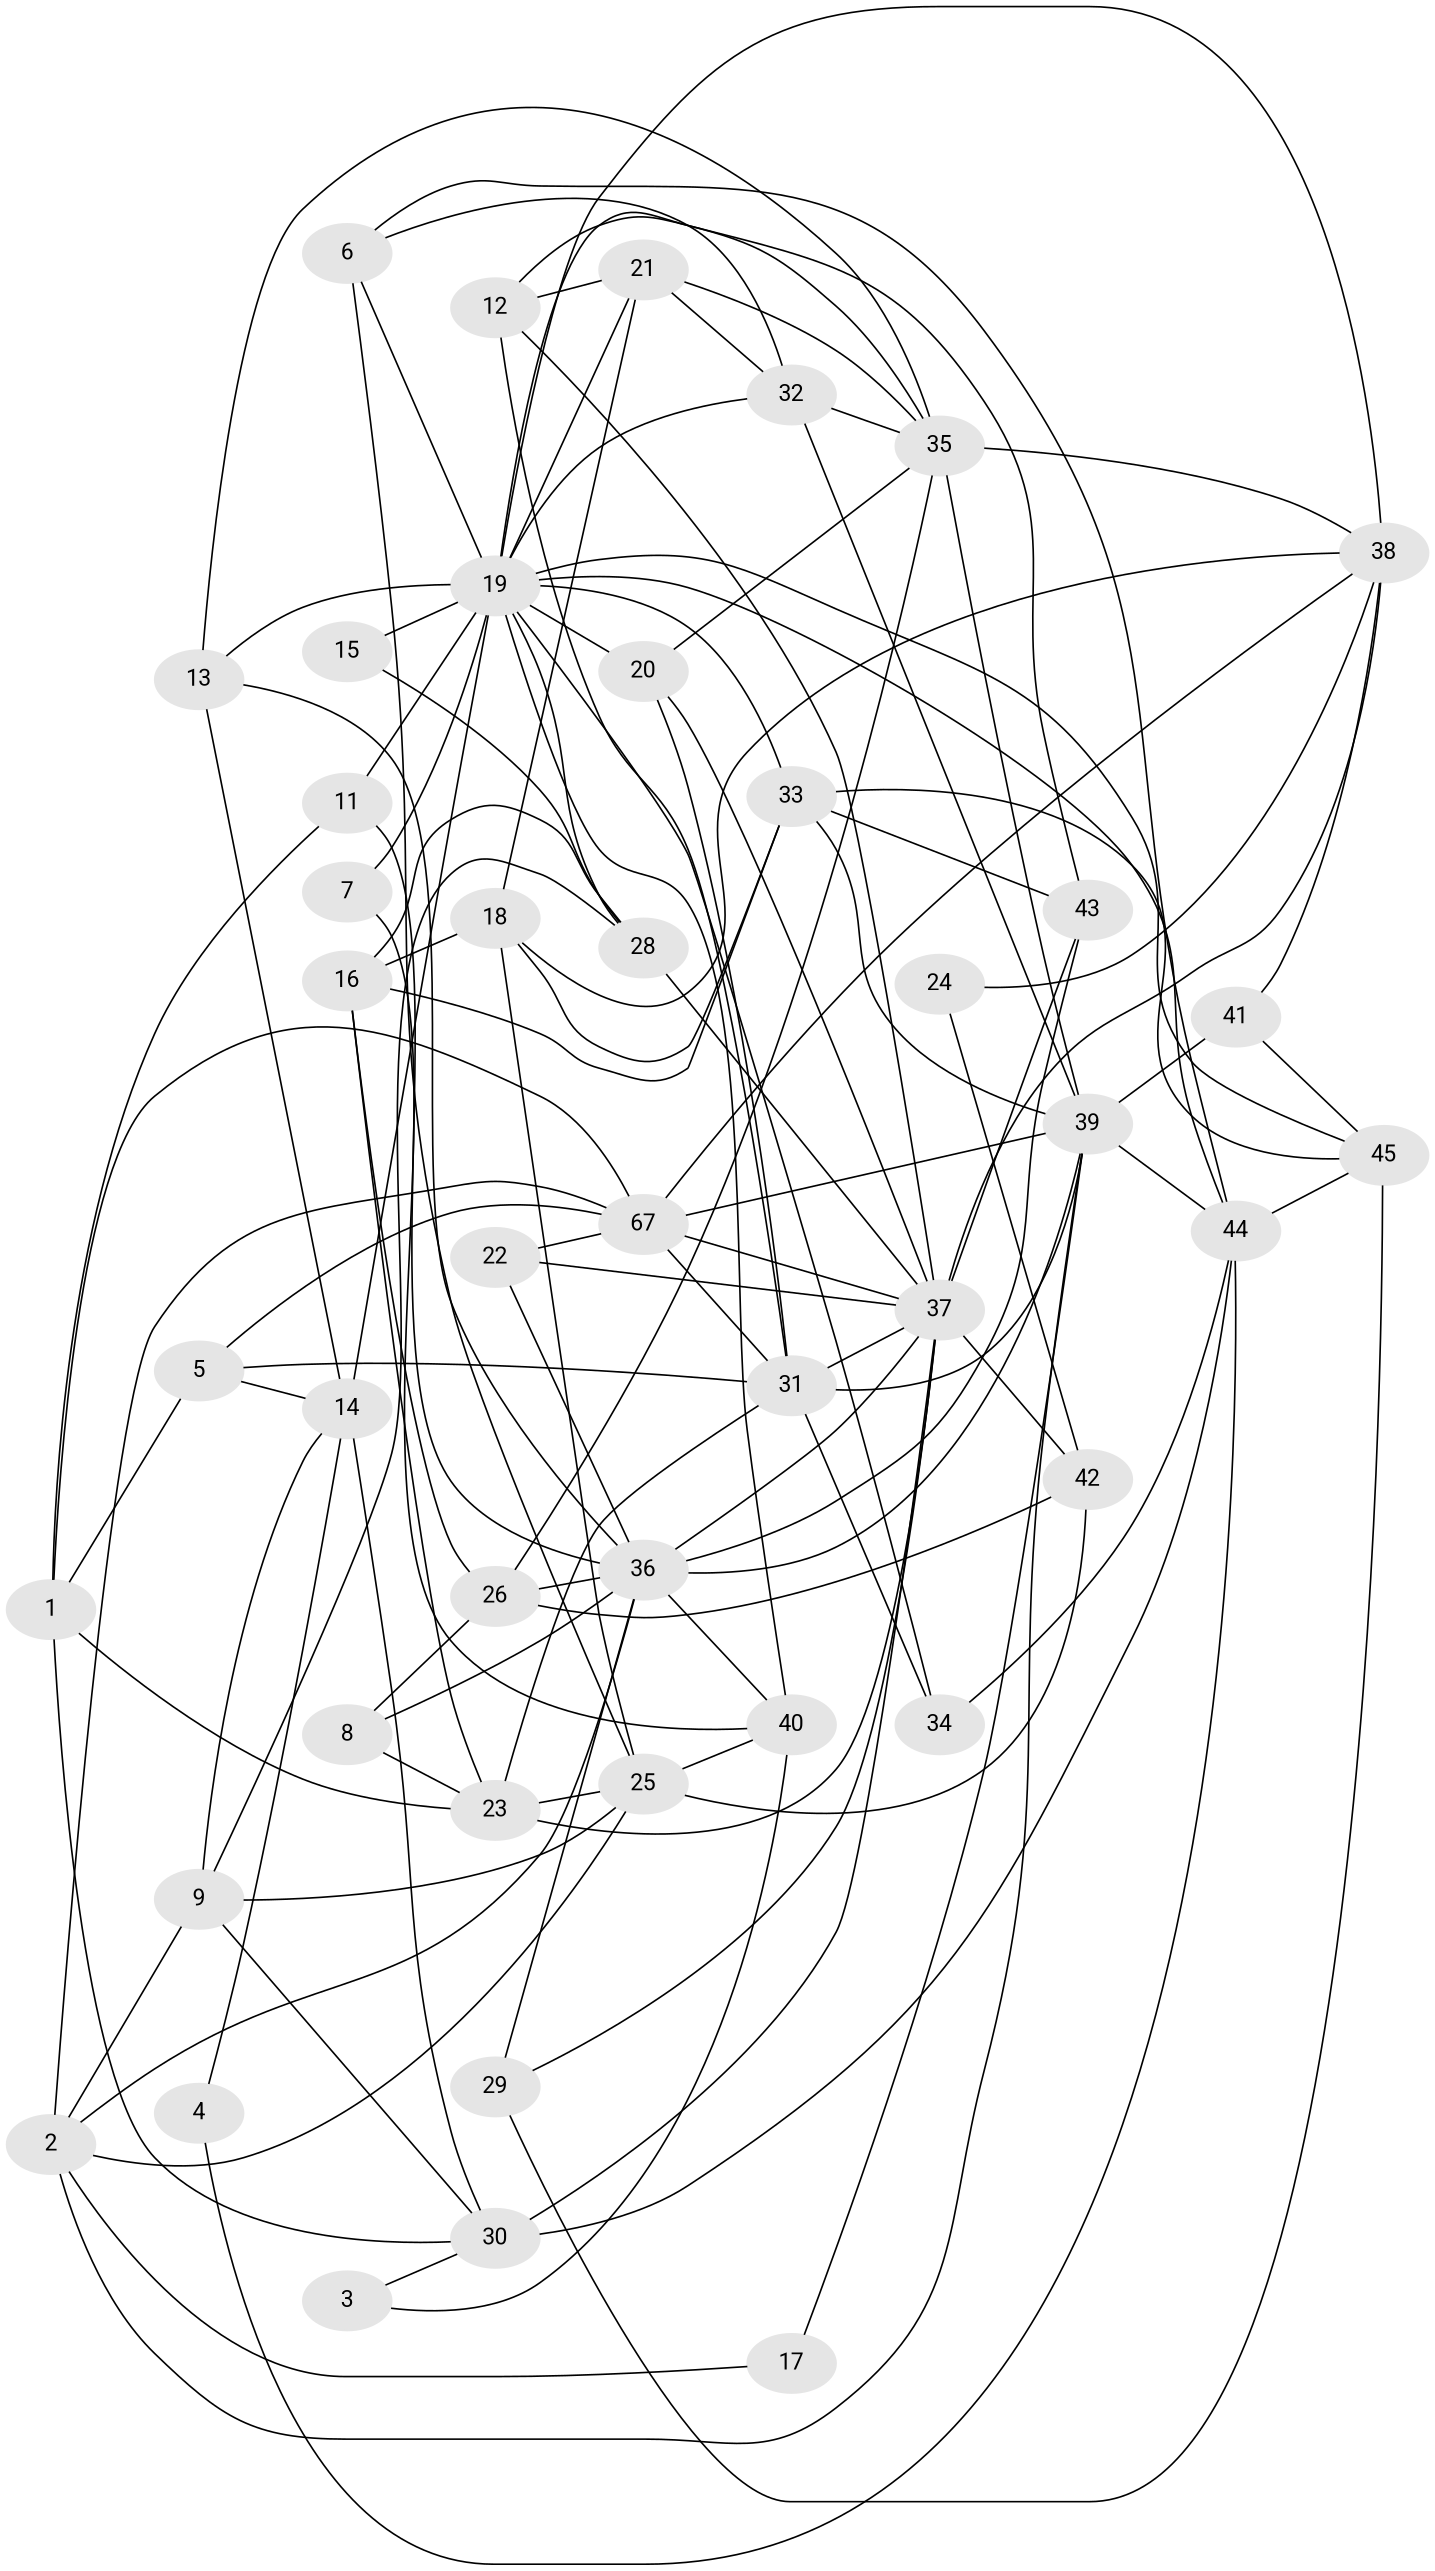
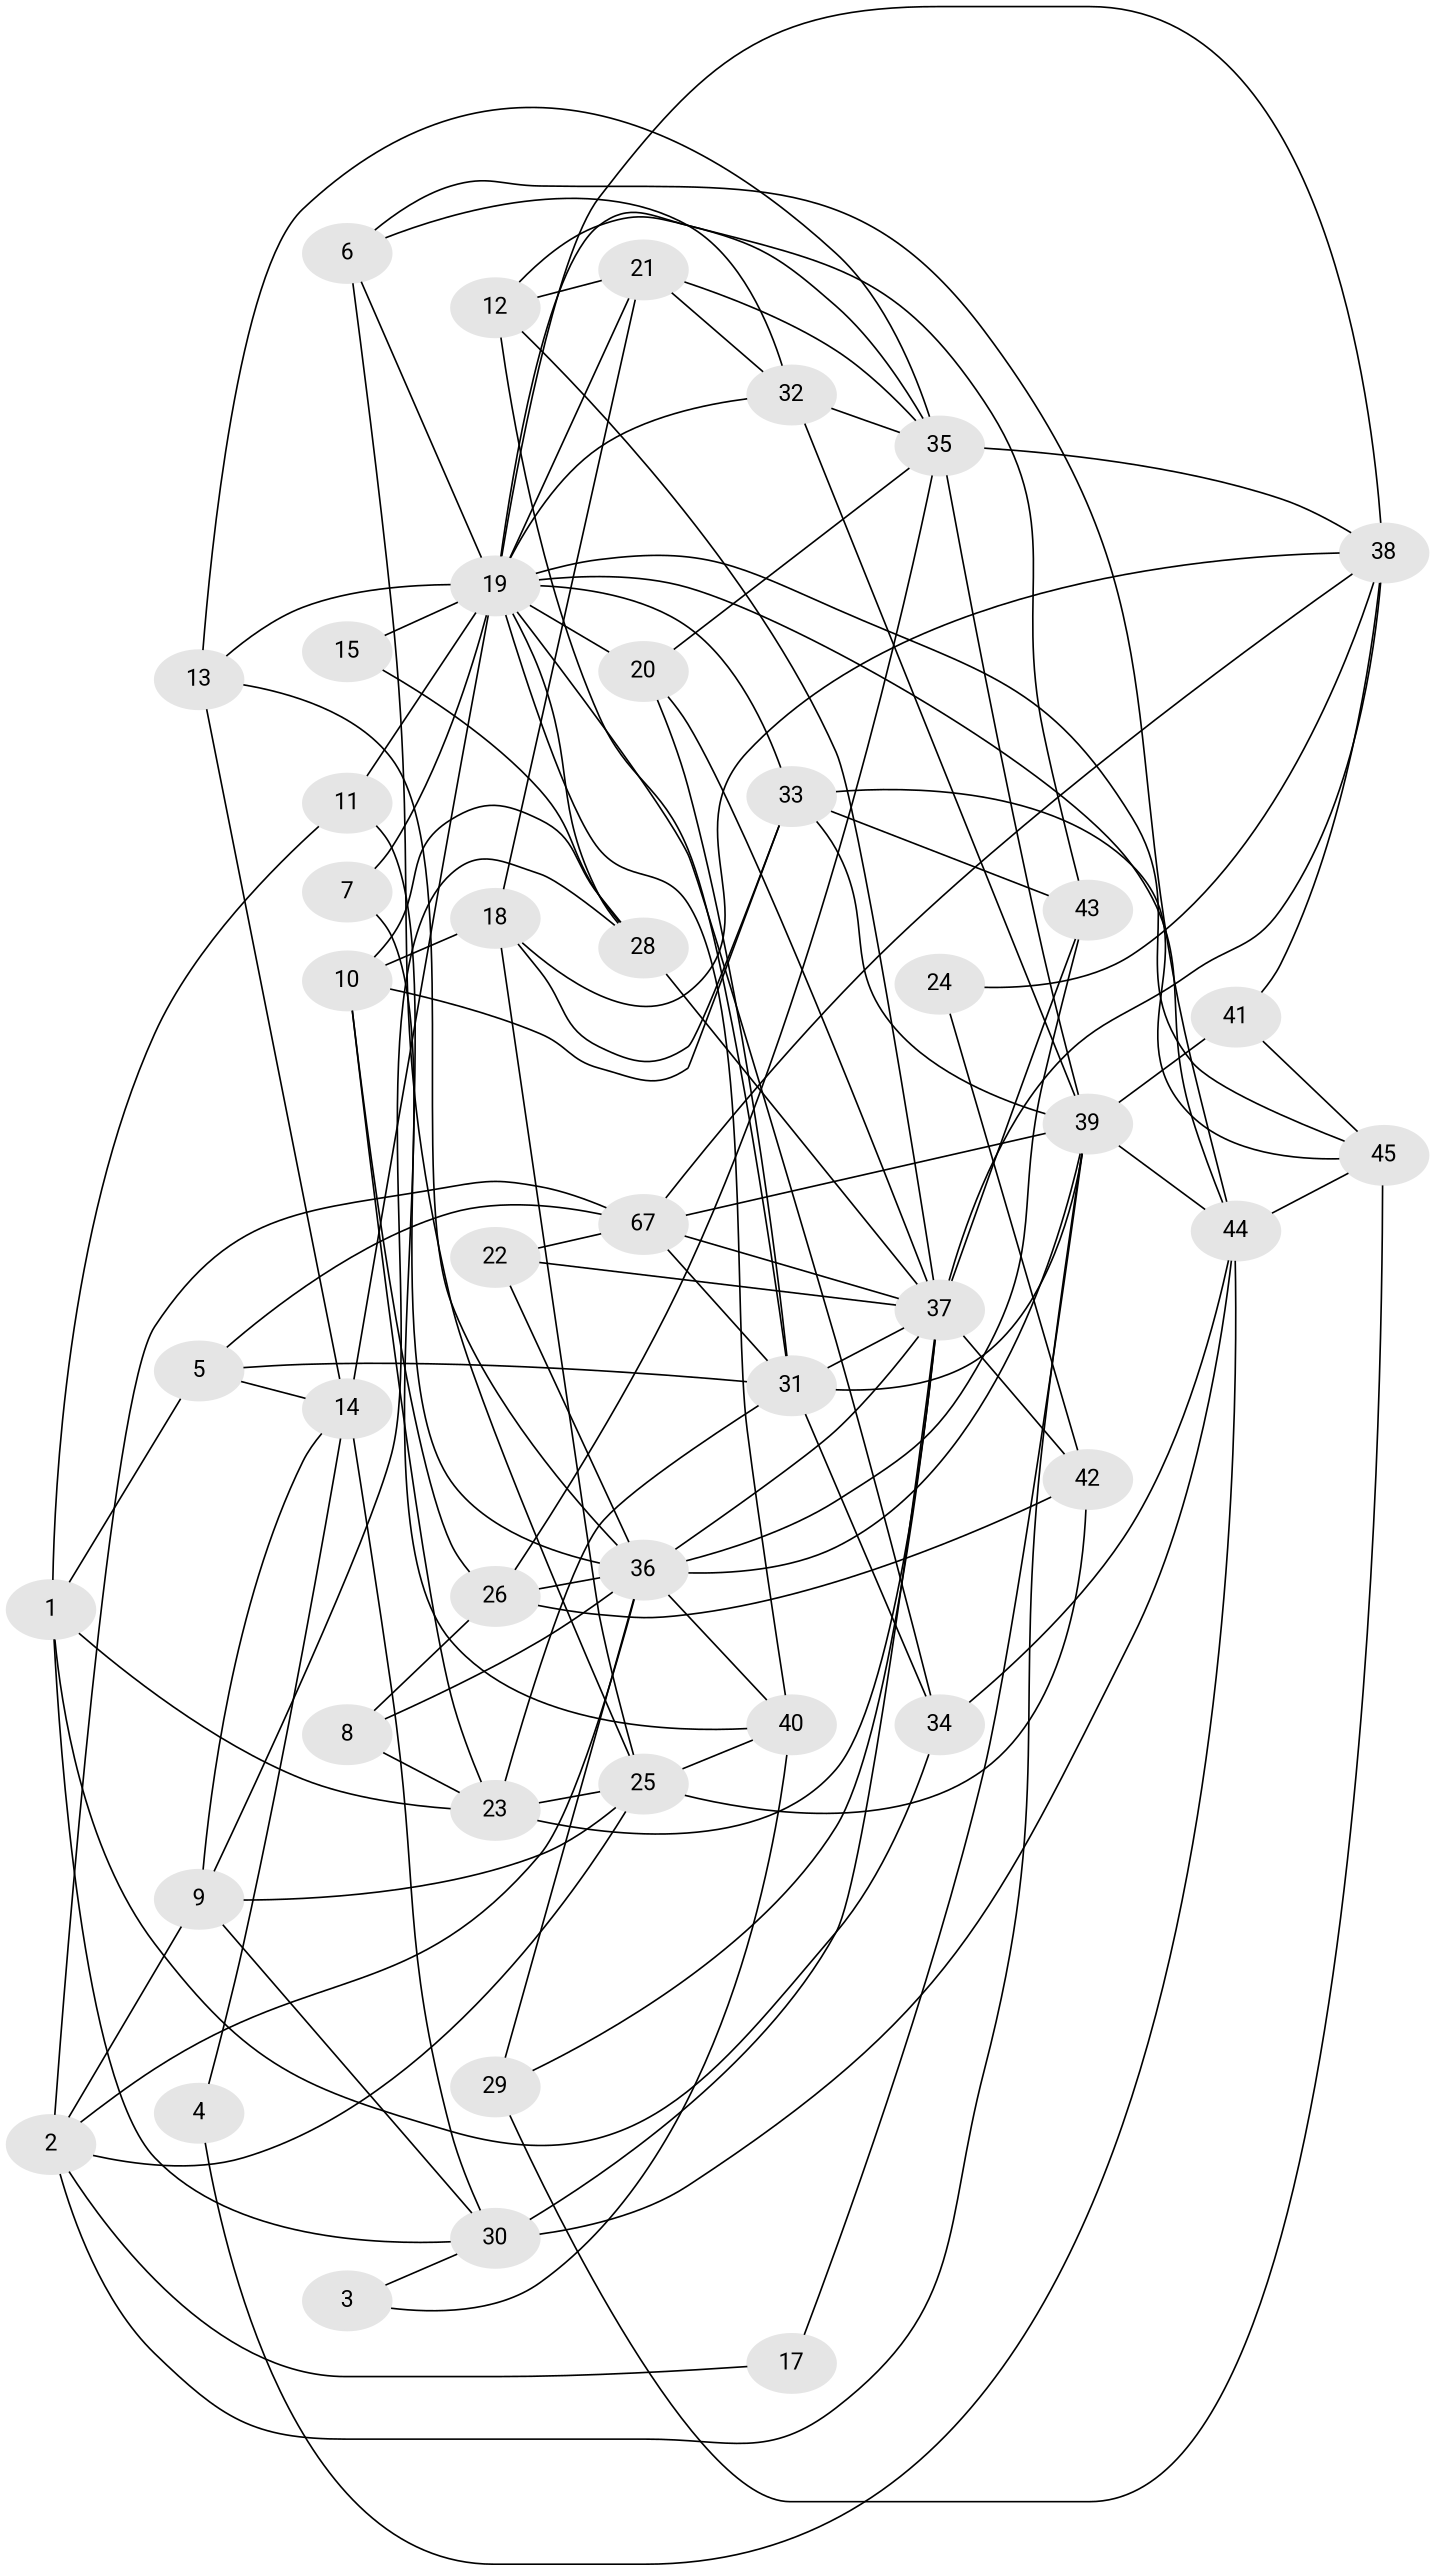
(347, 981) -> (347, 981)
(175, 1082) -> (412, 2120)
